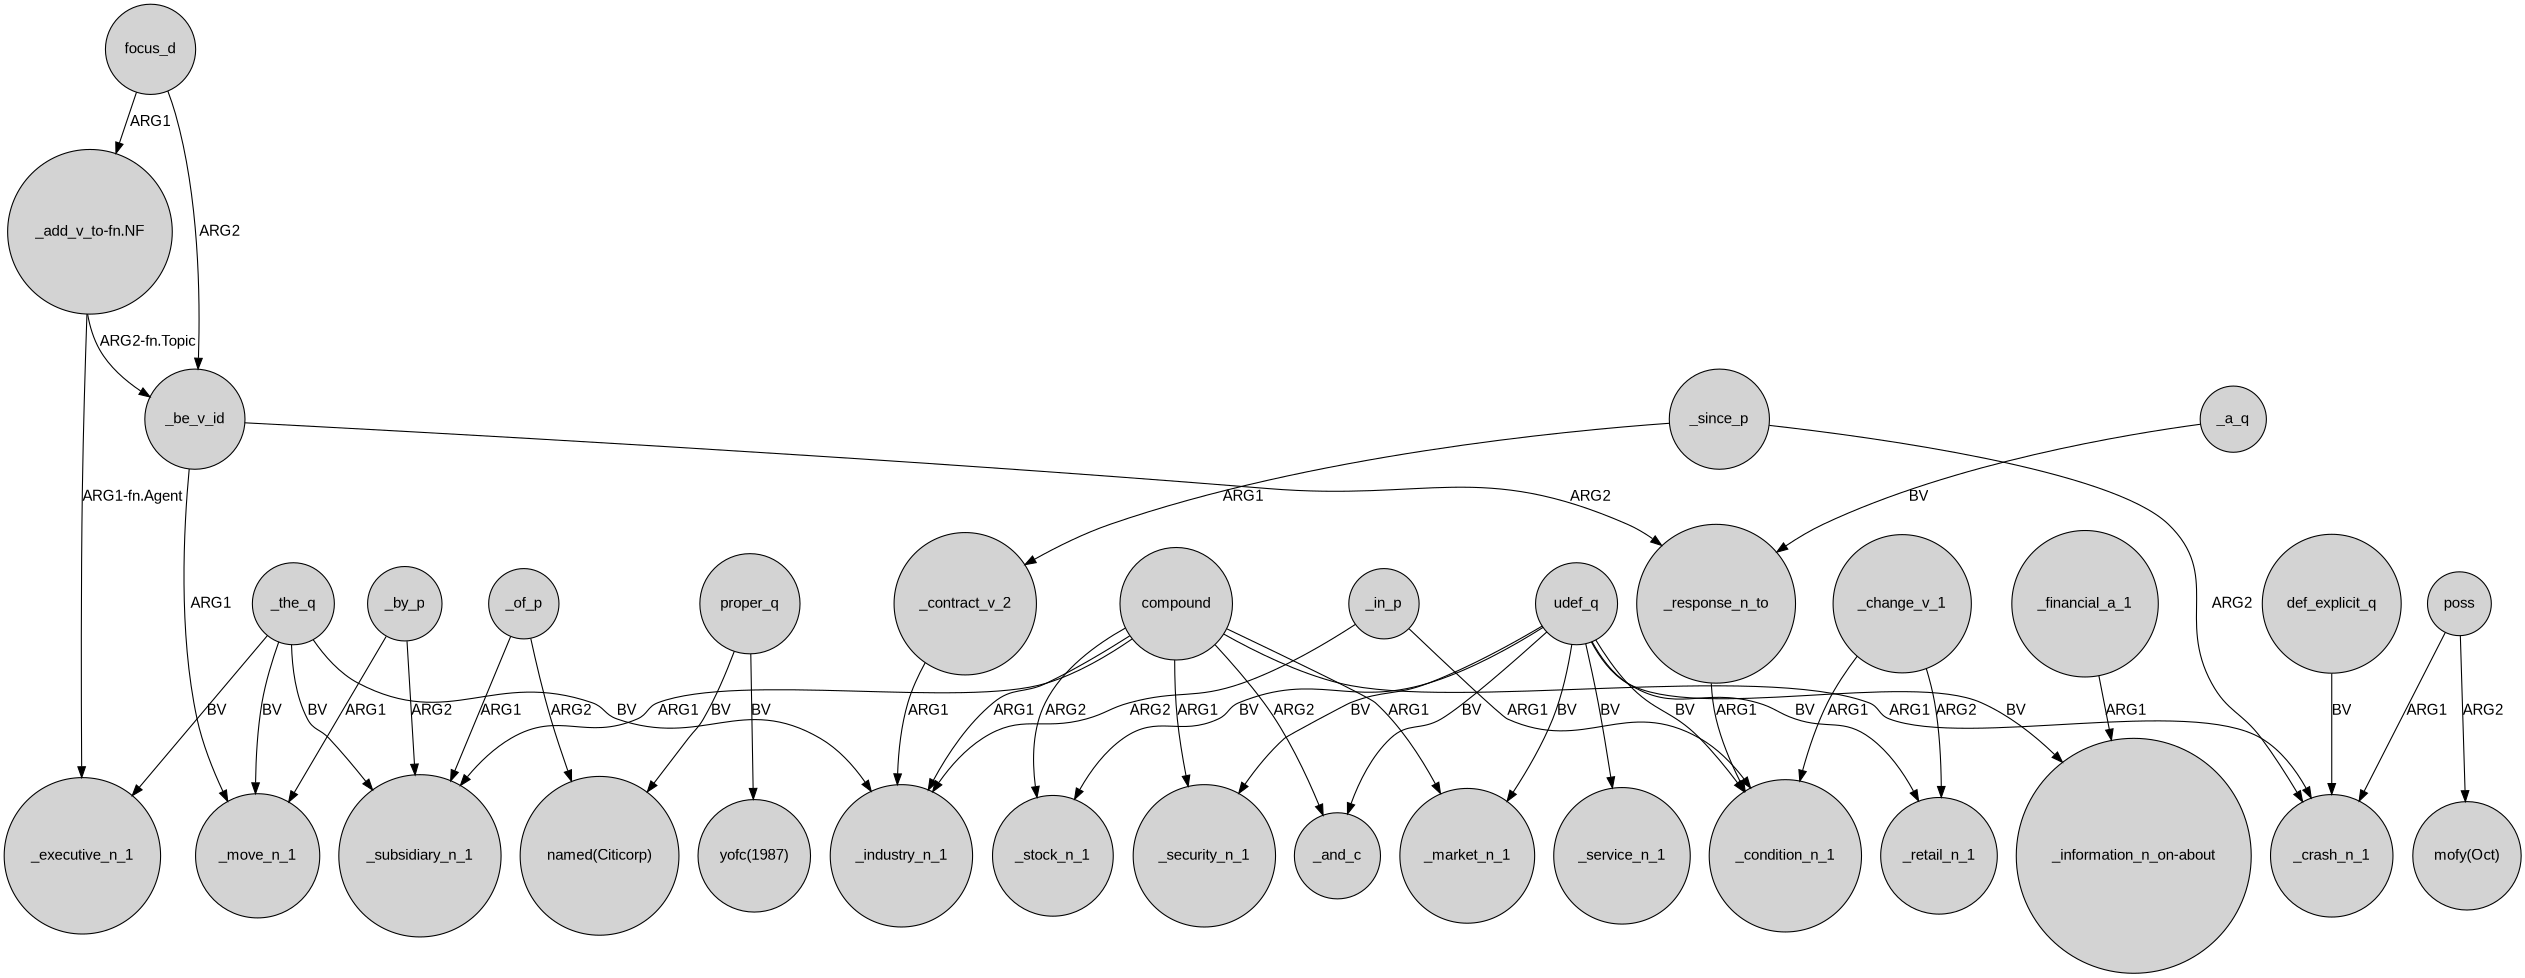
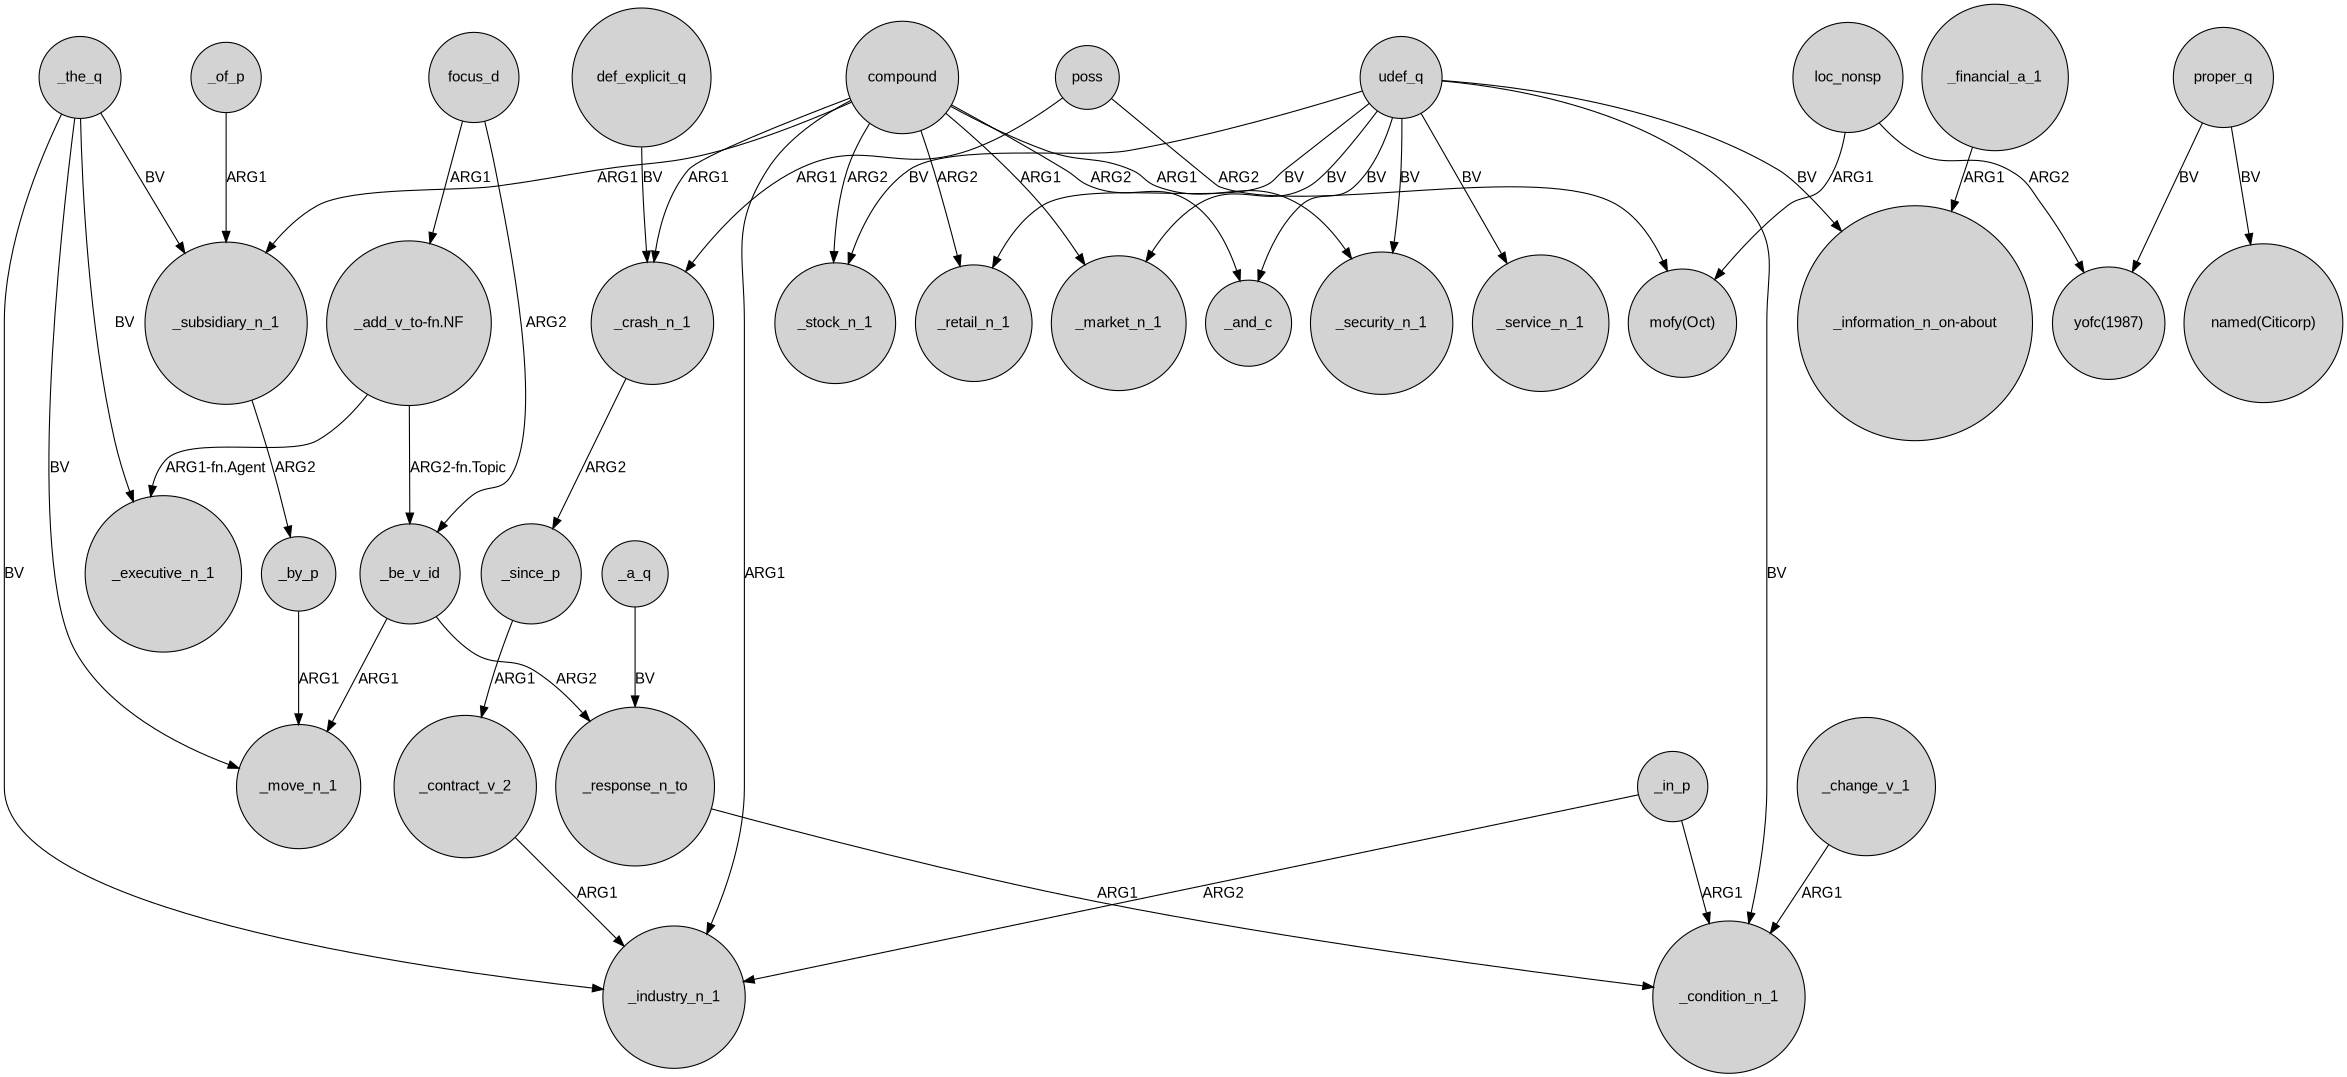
none -> (1848, 77)
(2122, 498) -> (592, 448)
(547, 705) -> none
(411, 709) -> (271, 463)
(1937, 718) -> (940, 193)
